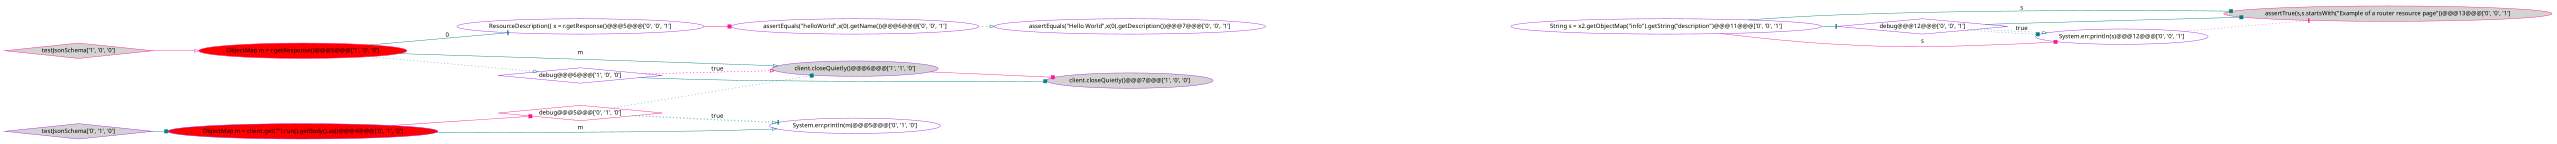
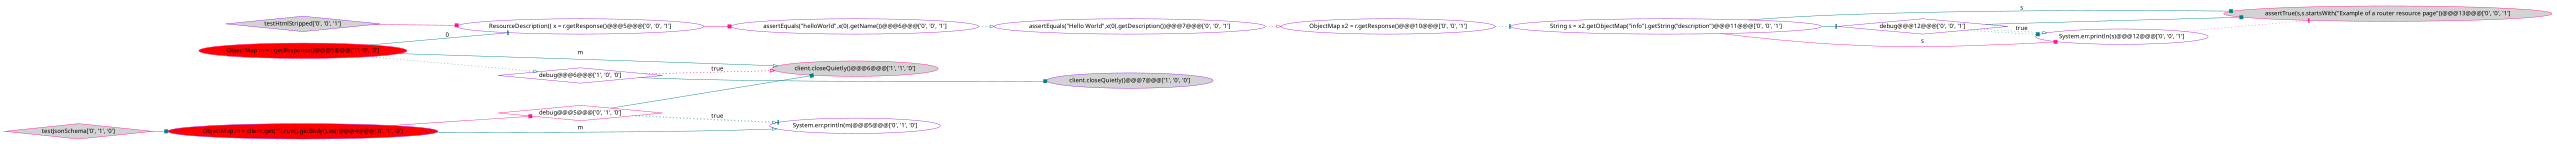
none -> (303, 24)
none -> (1388, 26)
(78, 51) -> none
(855, 69) -> (855, 69)
(990, 75) -> none
(710, 92) -> (710, 92)
(78, 131) -> (78, 131)
